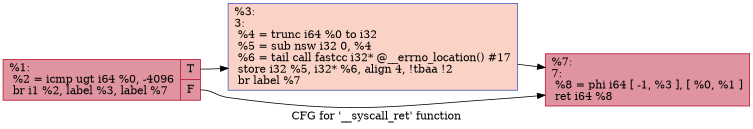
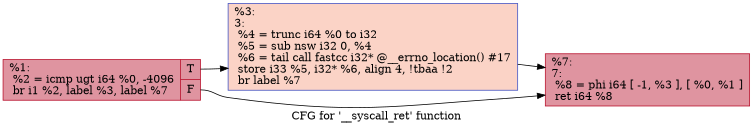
(344, 70) -> (344, 70)
